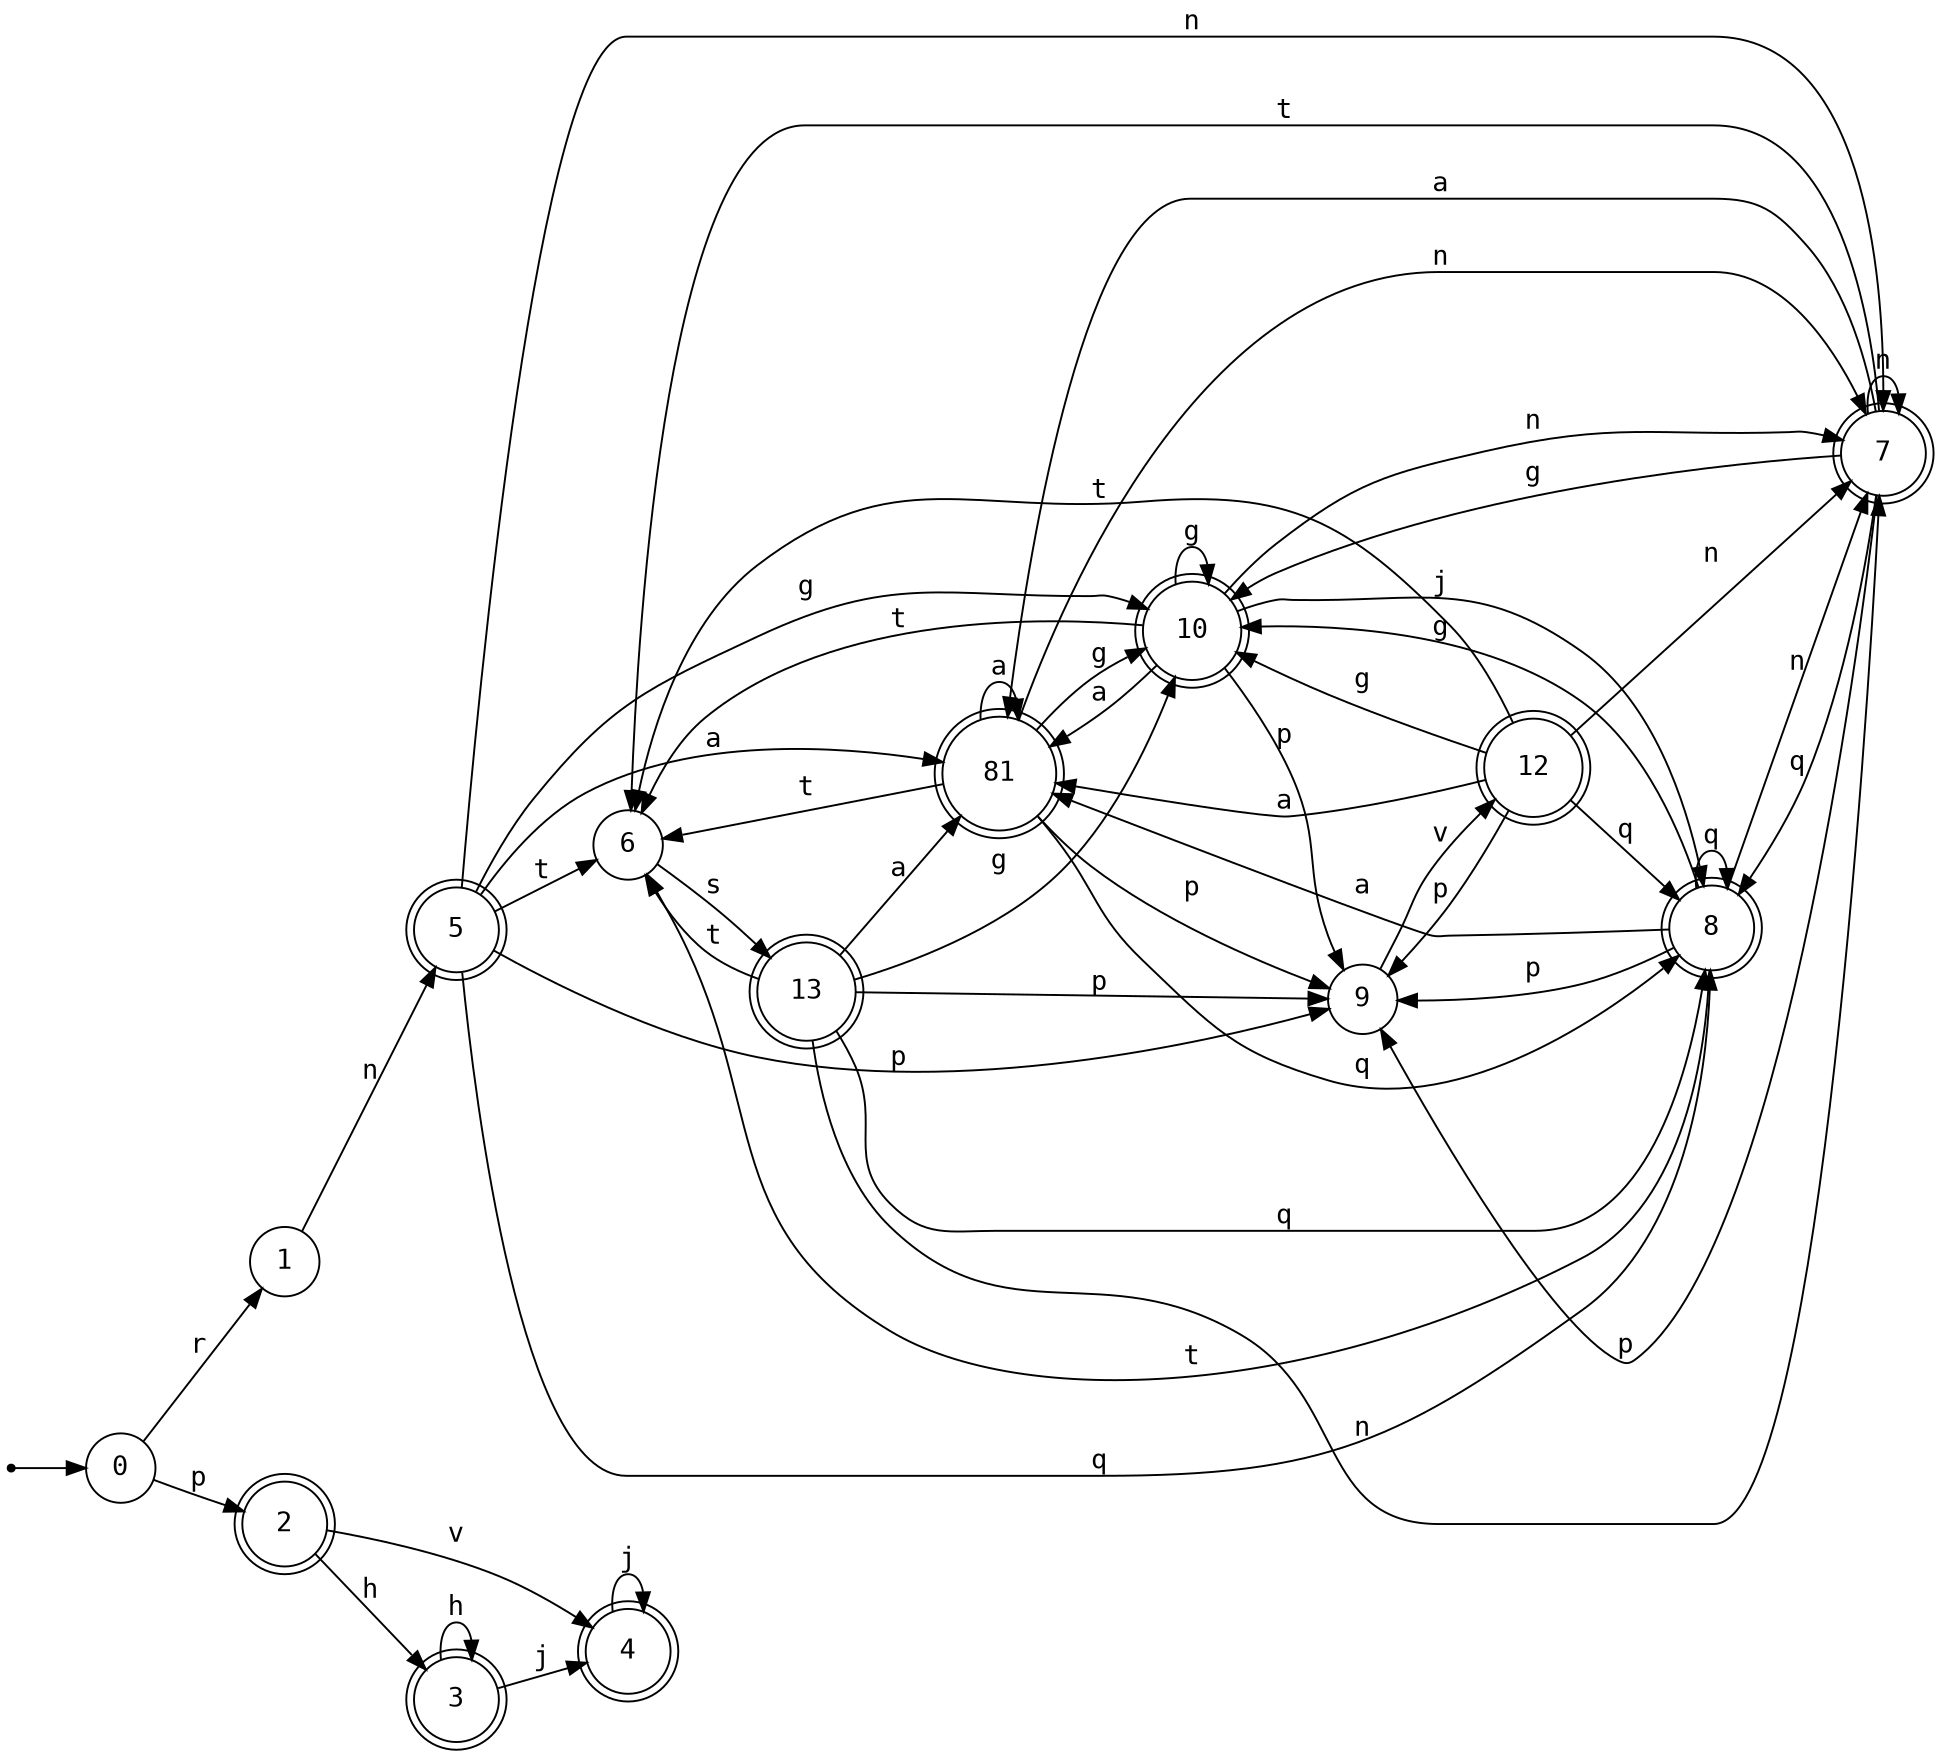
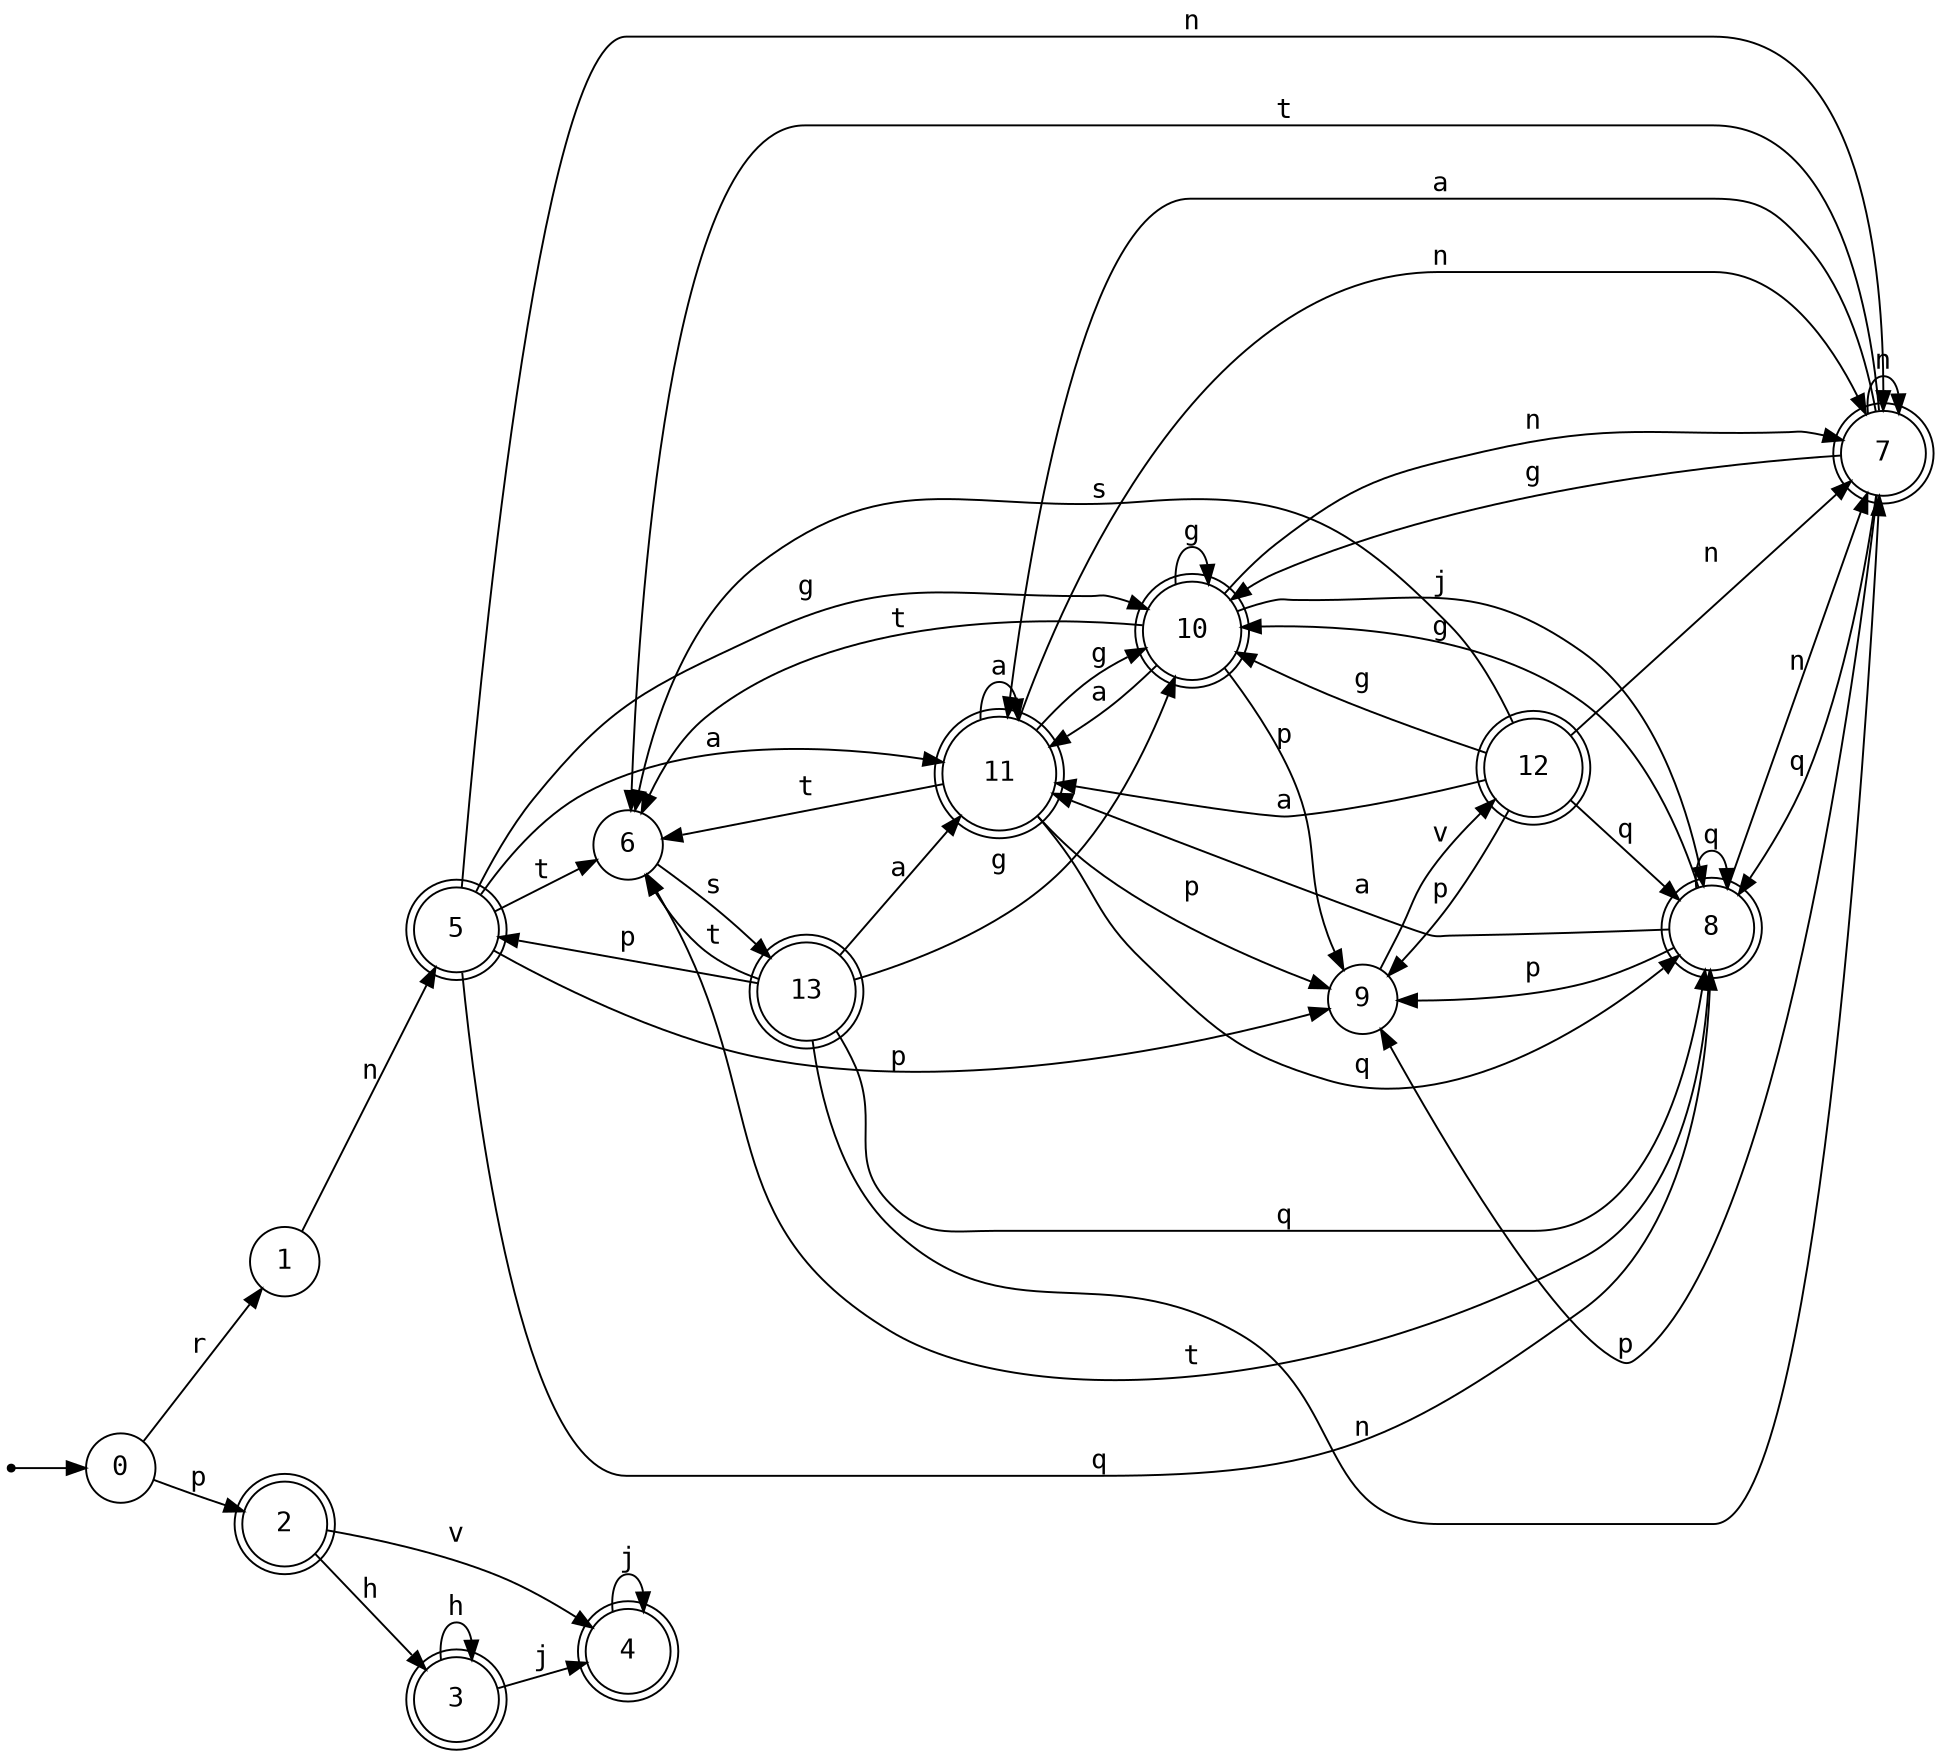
(1100, 491) -> (1100, 491)
(999, 774) -> (999, 774)
(1082, 995) -> (638, 962)
